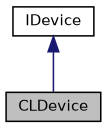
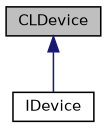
(53, 72) -> (53, 72)
